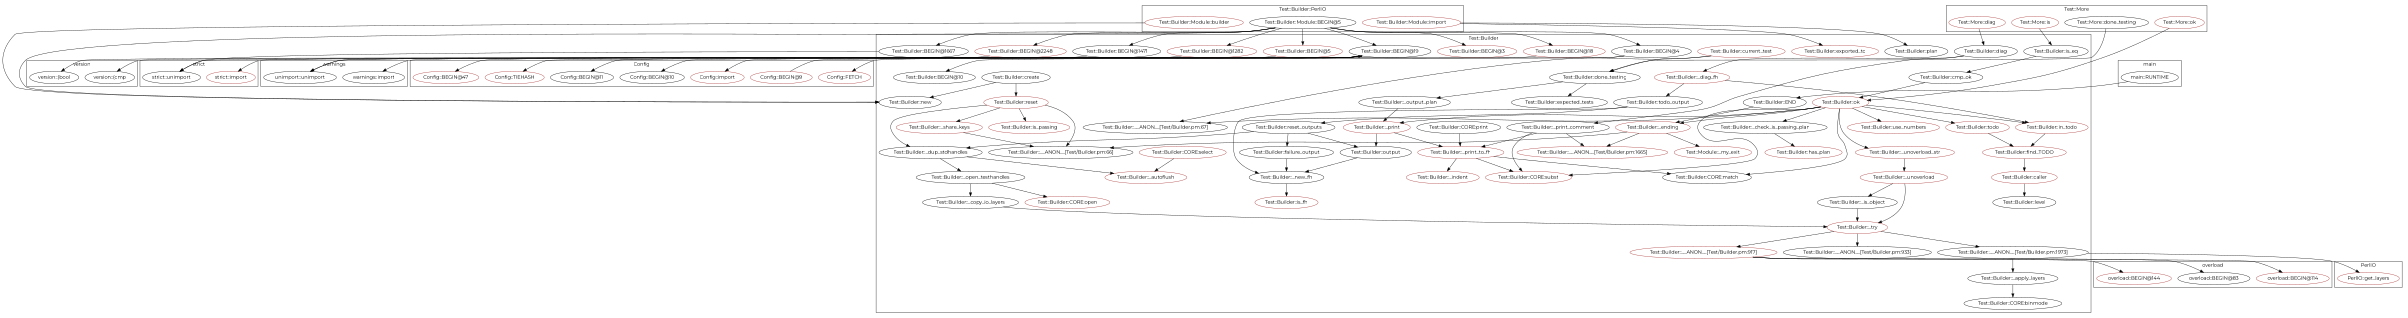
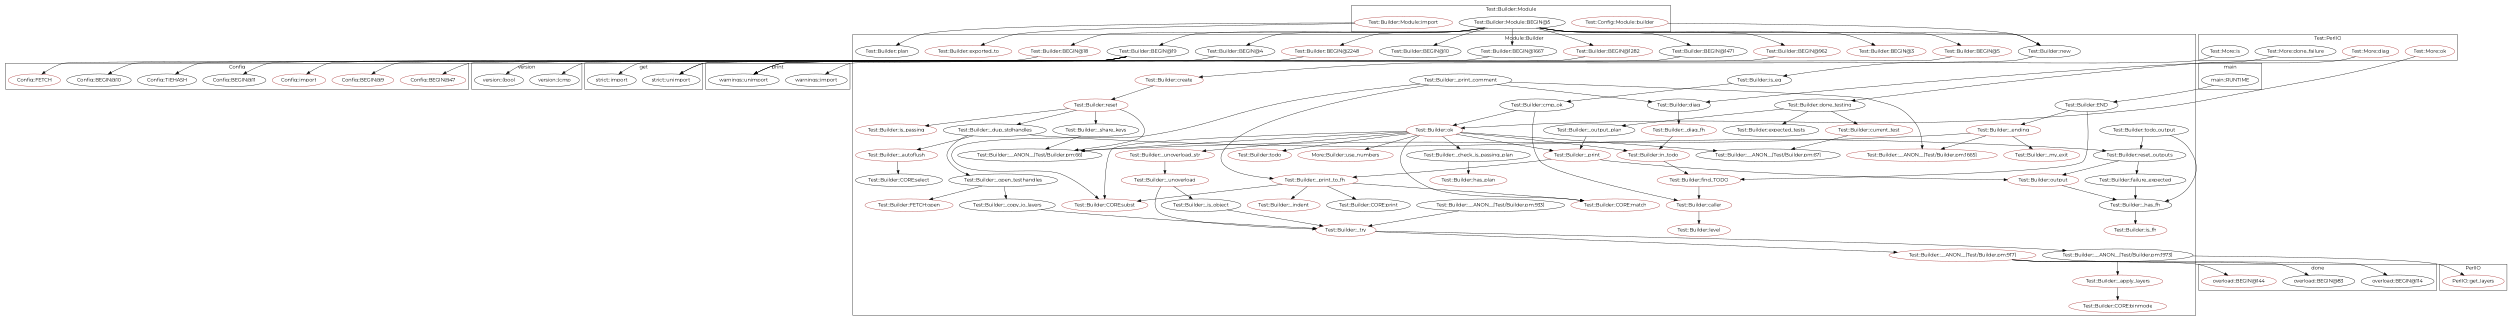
(1303, 10) -> (1511, 10)
(2077, 10) -> (2328, 38)
(1194, 23) -> (1620, 23)
(2035, 23) -> (2225, 51)
(2107, 23) -> (2295, 51)
(1484, 38) -> (1524, 38)
none -> (1797, 51)
(1073, 58) -> (750, 61)
(1286, 58) -> (1457, 37)
(1662, 59) -> (1843, 117)
(199, 64) -> (644, 67)
(334, 64) -> (778, 67)
(231, 77) -> (612, 80)
(300, 77) -> (744, 80)
(515, 77) -> (167, 80)
(1016, 77) -> (1169, 80)
(1789, 83) -> (1573, 93)
(1677, 89) -> none
(965, 90) -> (1618, 63)
(1752, 115) -> (1246, 141)
(939, 127) -> (1096, 130)
(1893, 127) -> (1345, 155)
(1460, 138) -> (1340, 192)
(1999, 139) -> (1939, 174)
(1112, 140) -> (1486, 145)
(1183, 152) -> (899, 180)
(1286, 152) -> (2135, 180)
(1376, 152) -> (2043, 180)
(1713, 152) -> (2042, 155)
(1166, 164) -> (898, 166)
(1286, 177) -> (2135, 205)
none -> (1581, 177)
(1707, 177) -> (1615, 205)
(1067, 202) -> (909, 205)
(2024, 202) -> (1699, 230)
(1857, 238) -> (1415, 218)
(2213, 265) -> (2318, 268)
(2013, 278) -> (2118, 281)
(2293, 278) -> (2398, 281)
(2013, 303) -> (2118, 306)
